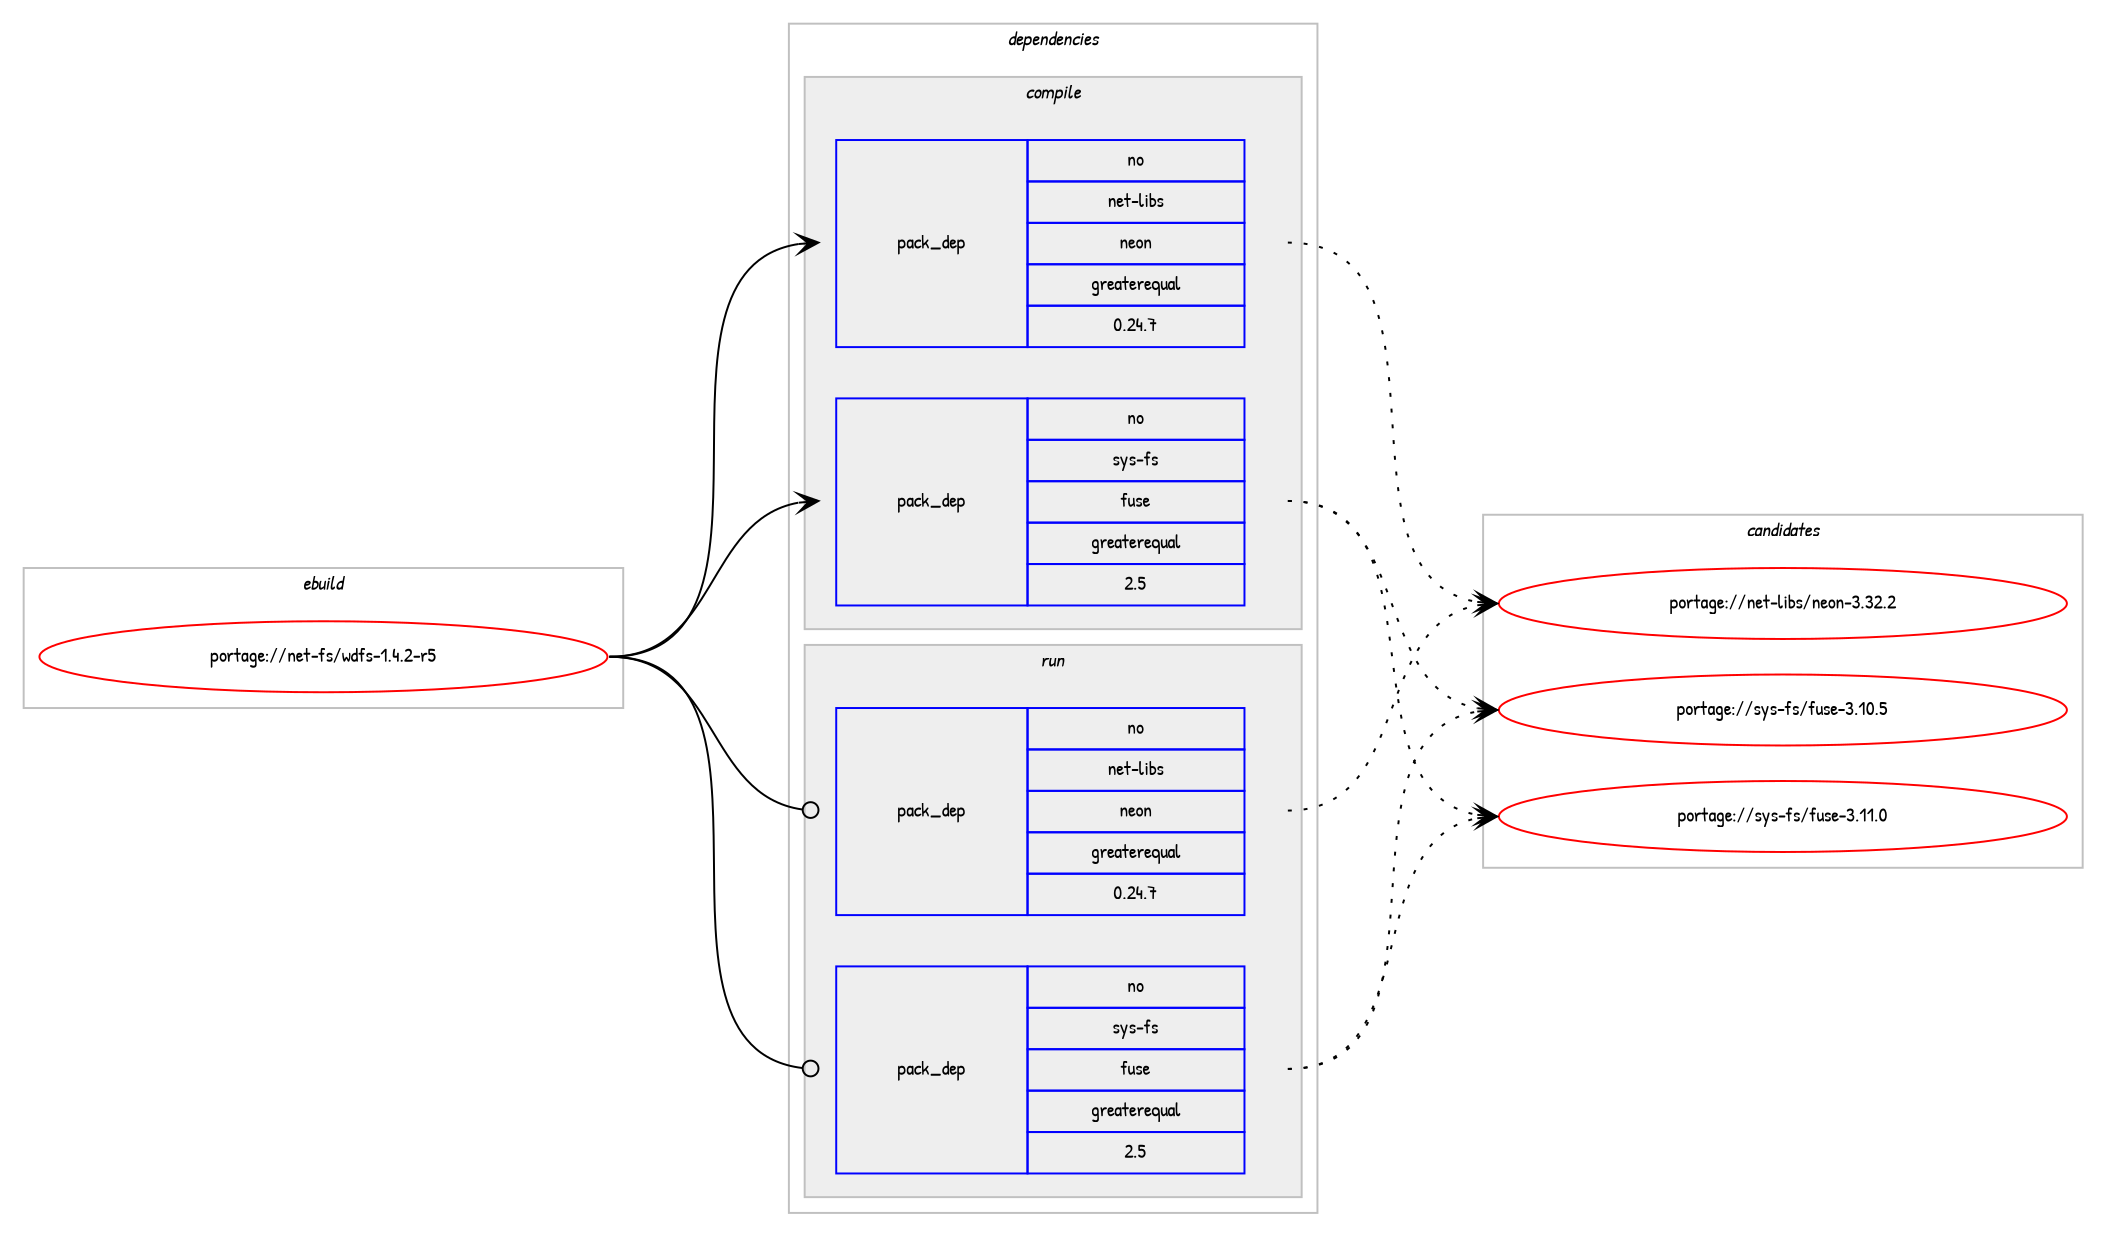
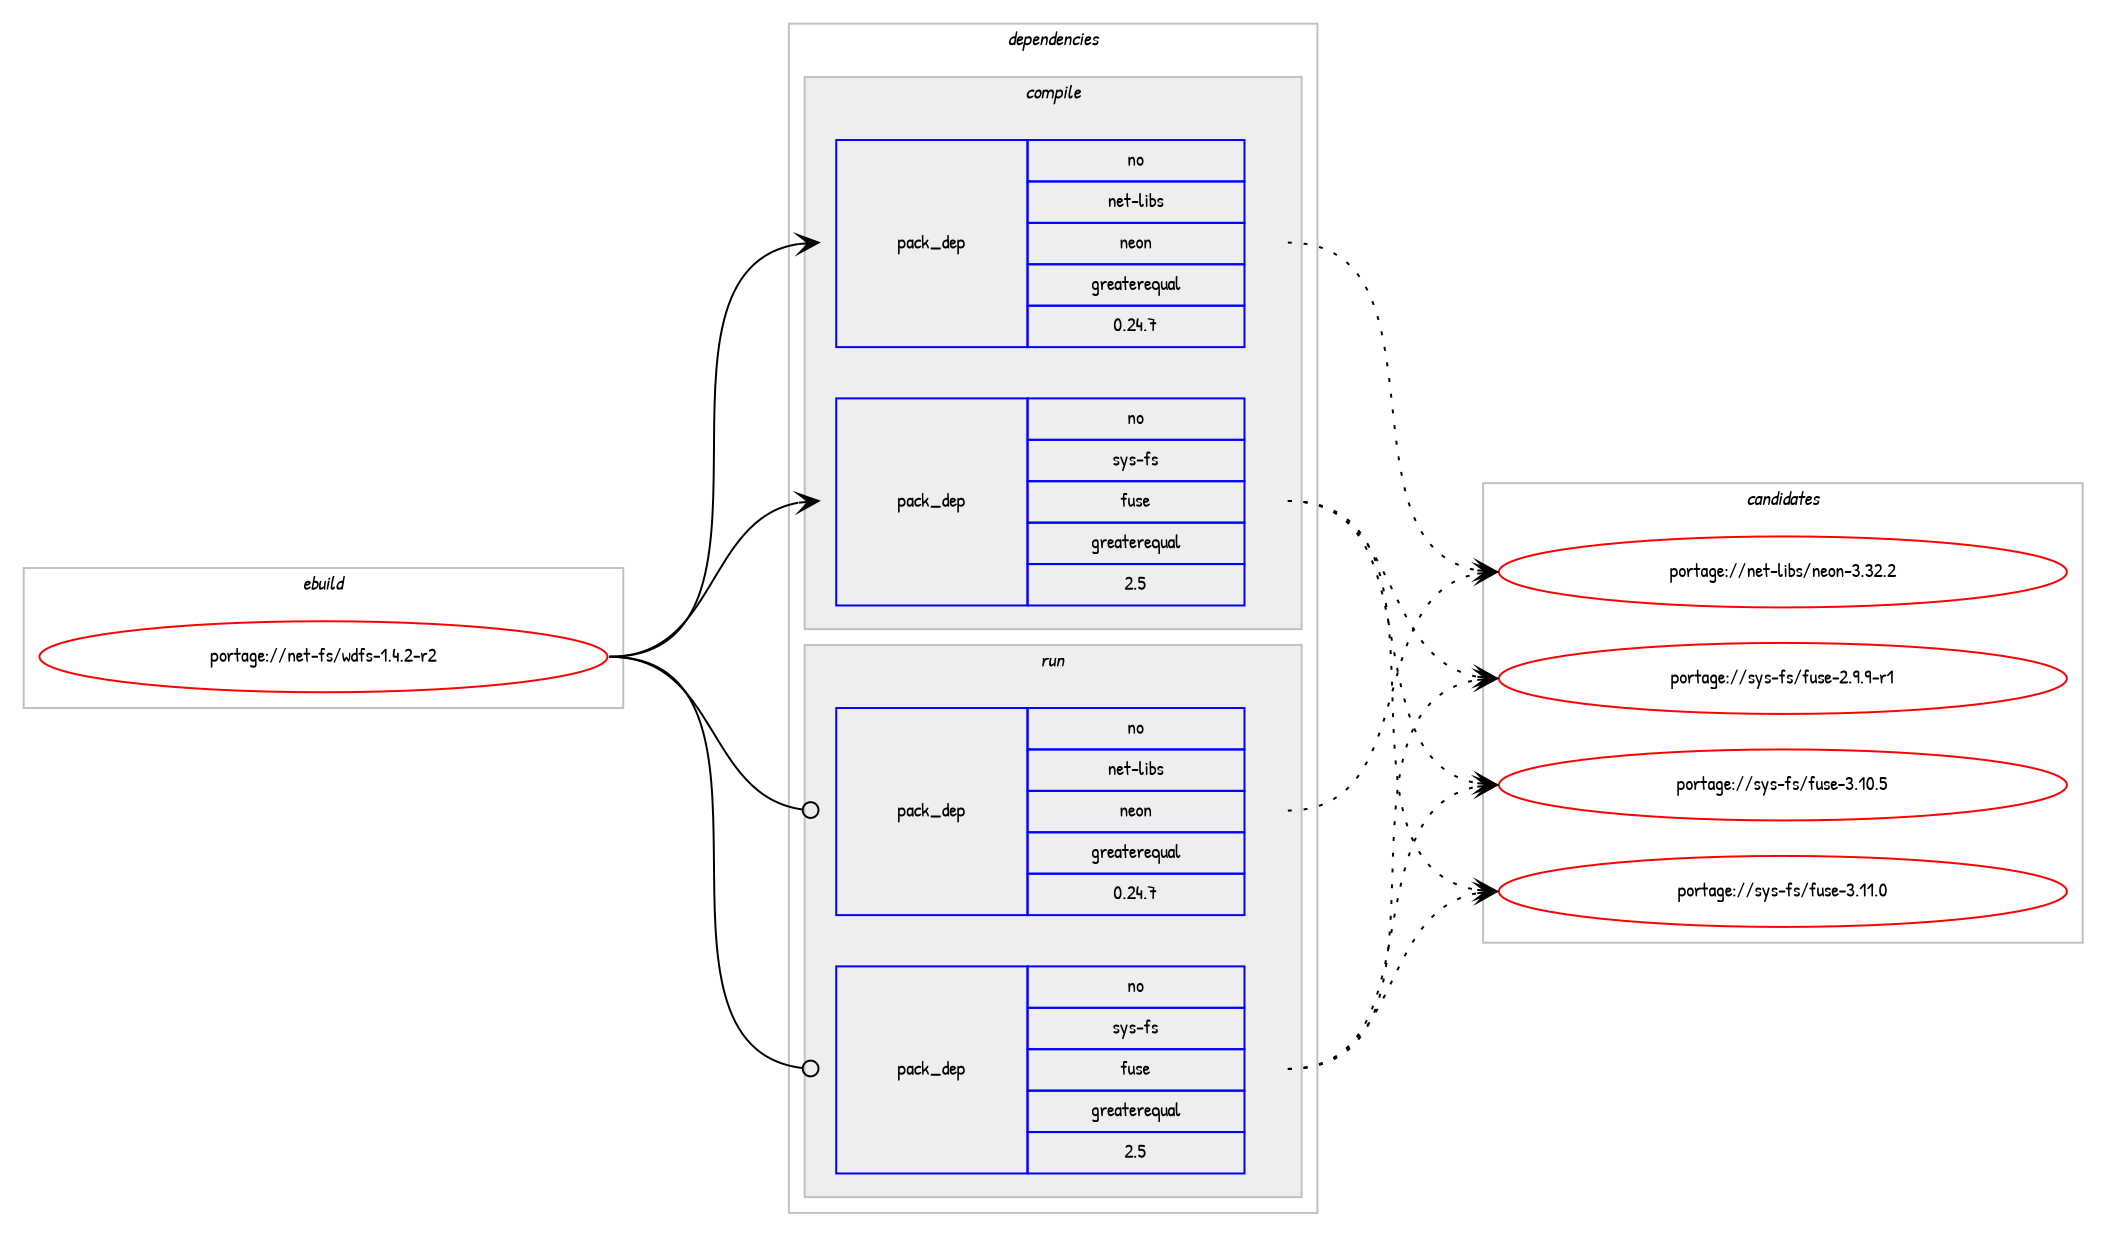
(323, 657) -> (323, 657)
none -> (1783, 678)
